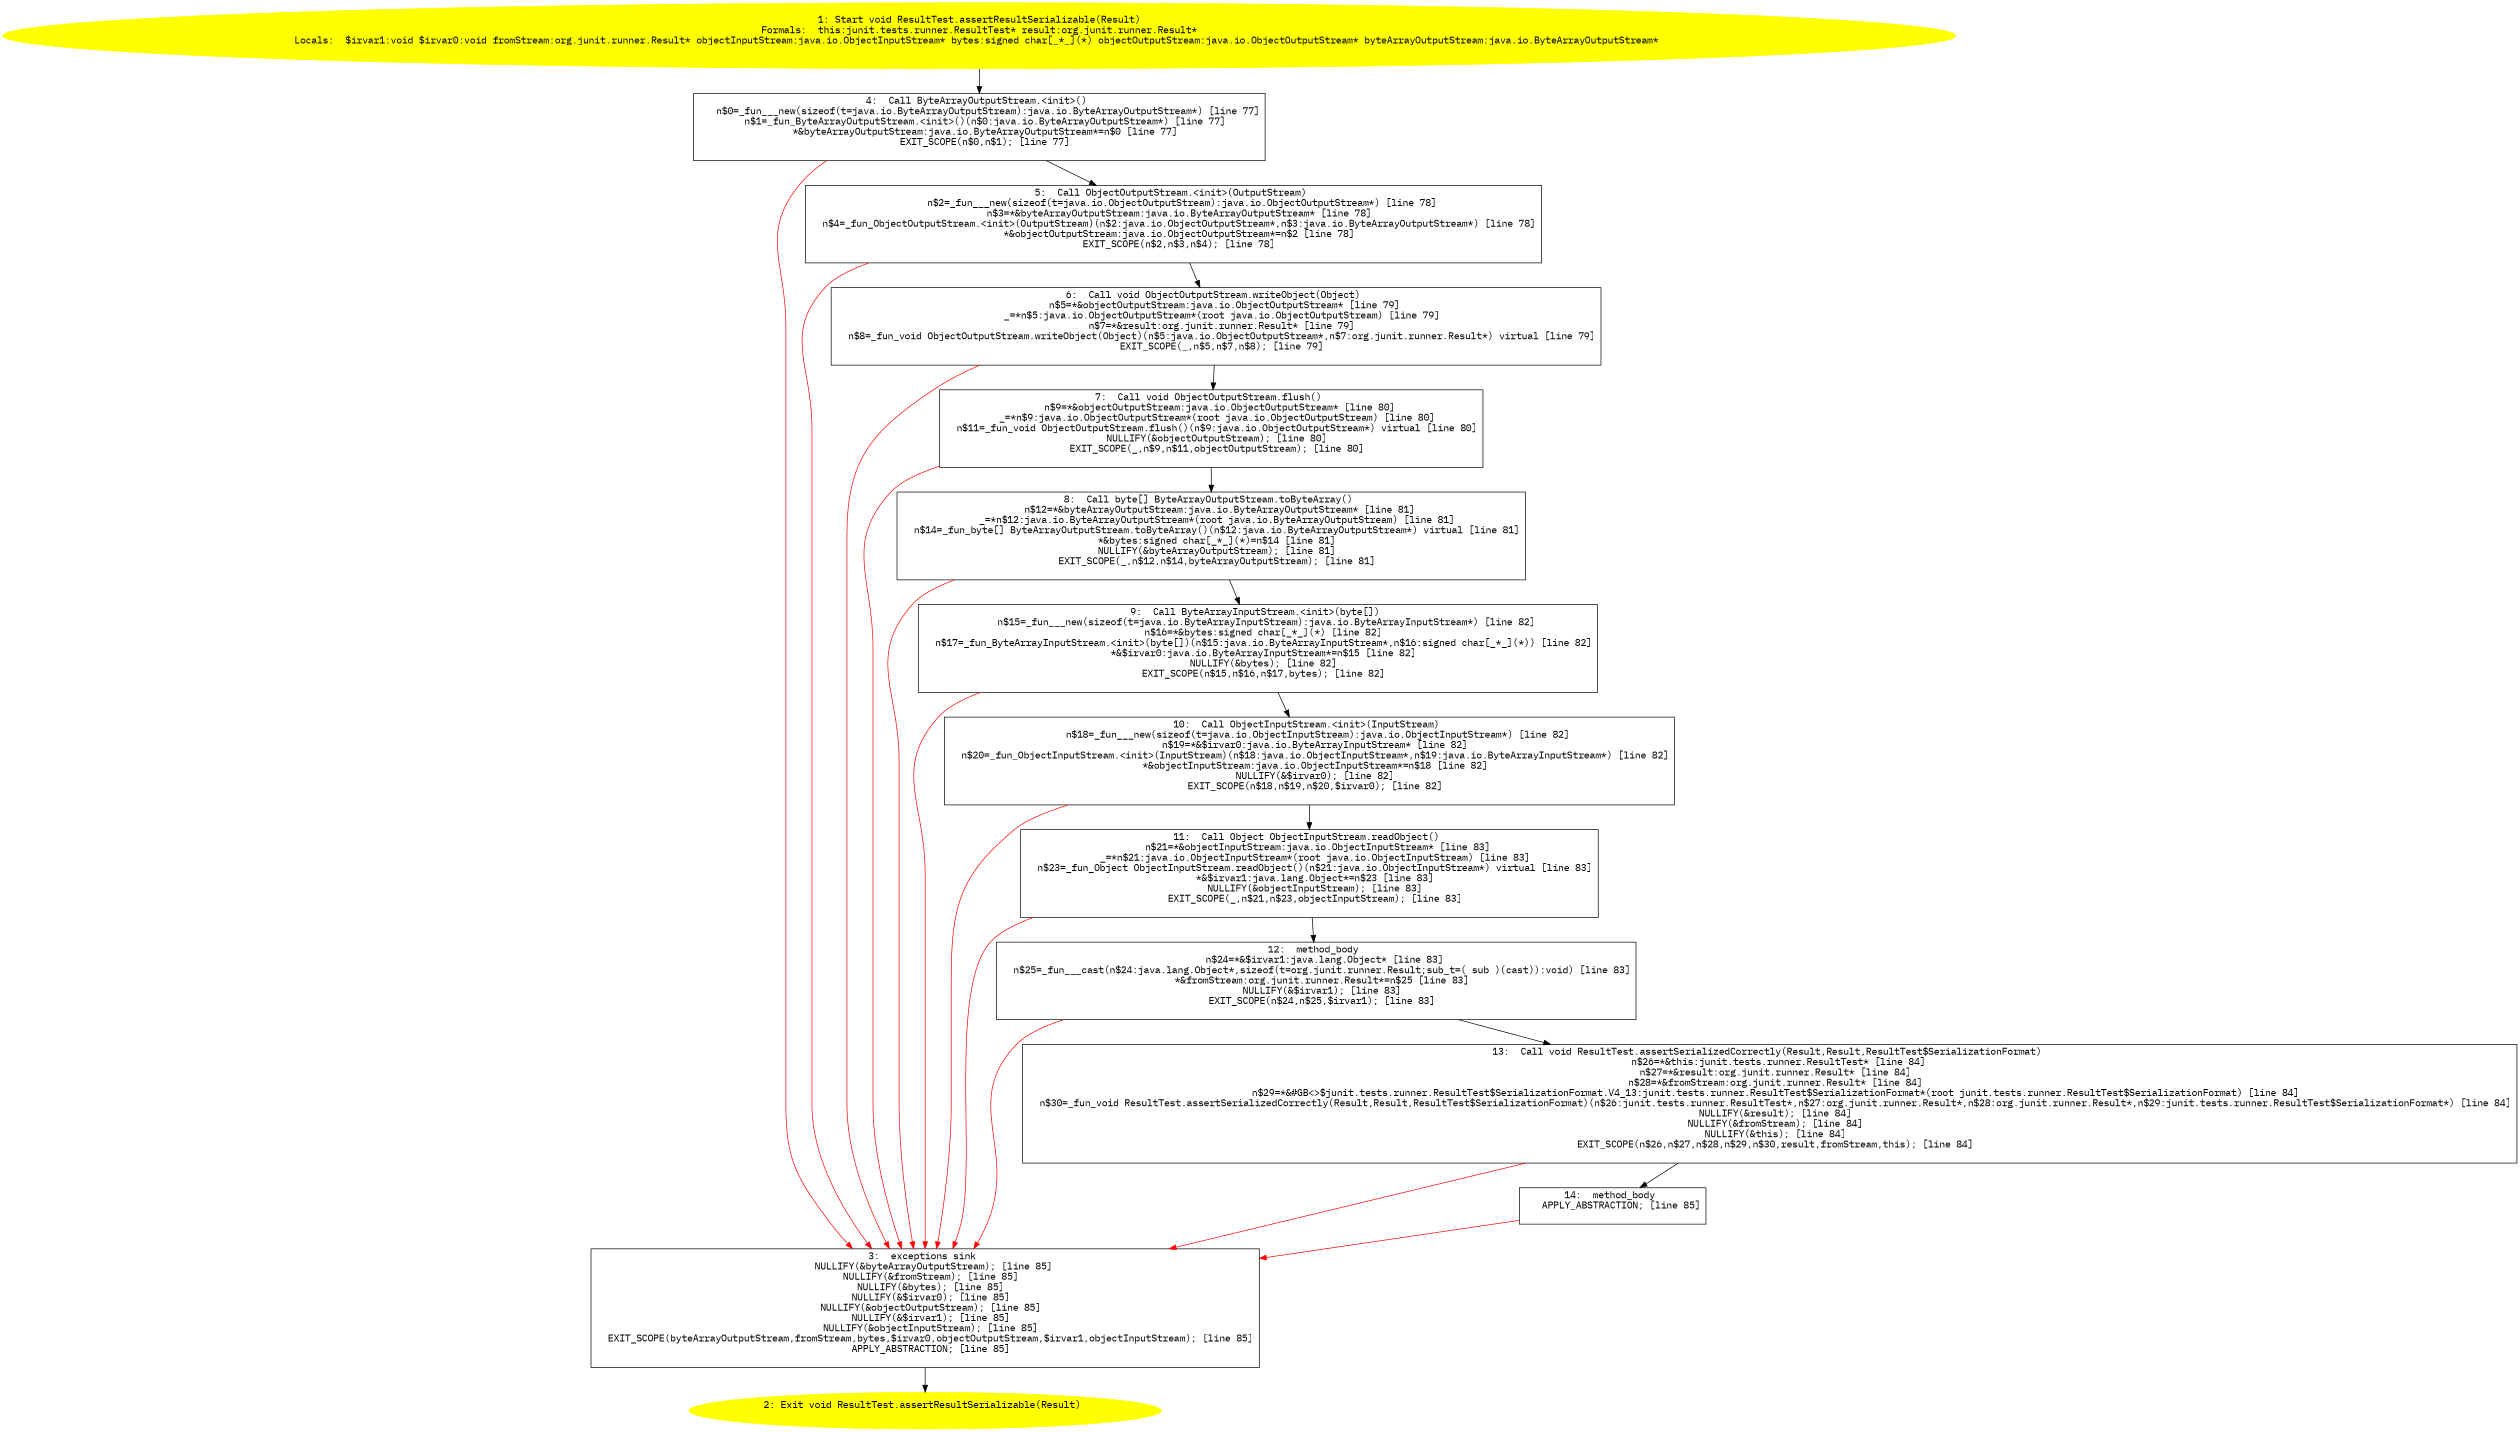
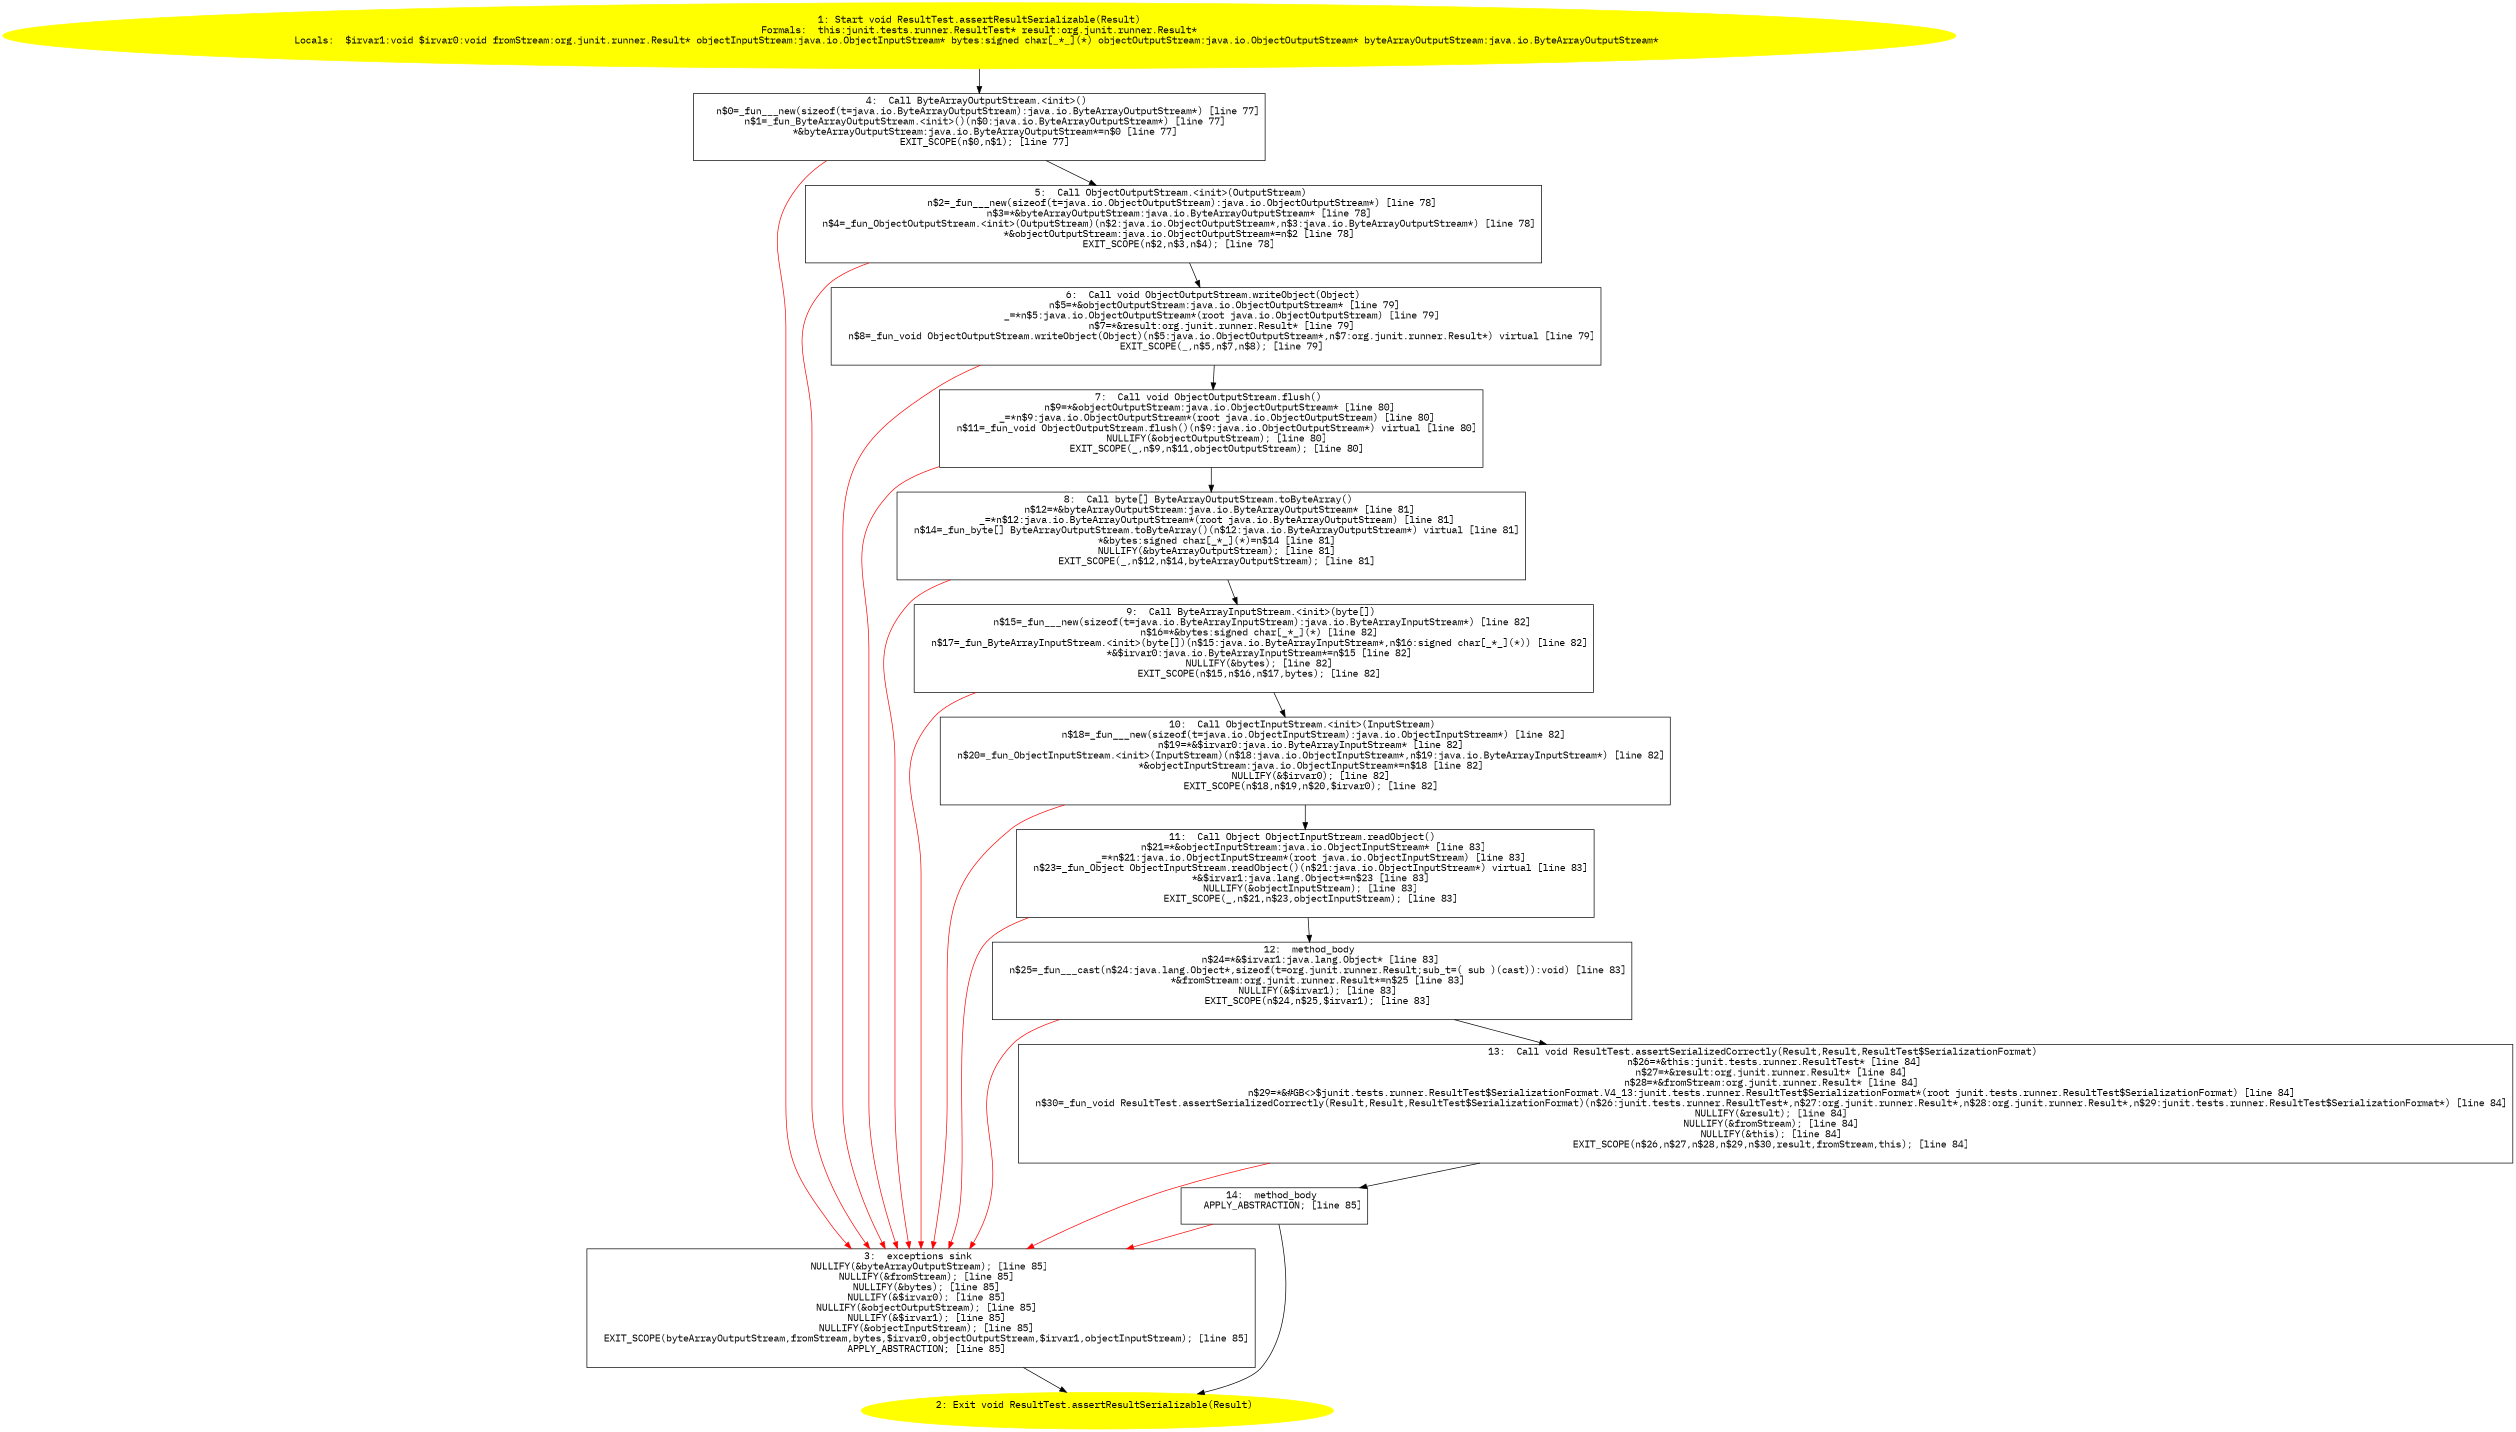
none -> (1280, 1329)
